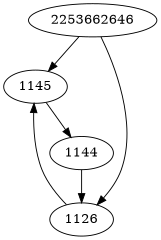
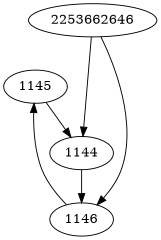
(67, 50) -> (88, 82)
(82, 219) -> (82, 219)
